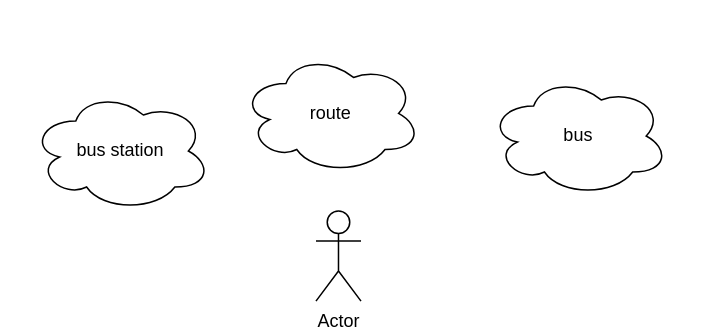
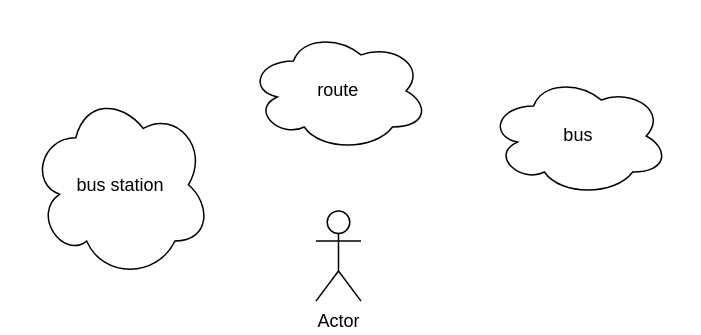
(331, 113) -> (338, 91)
(121, 151) -> (121, 185)
